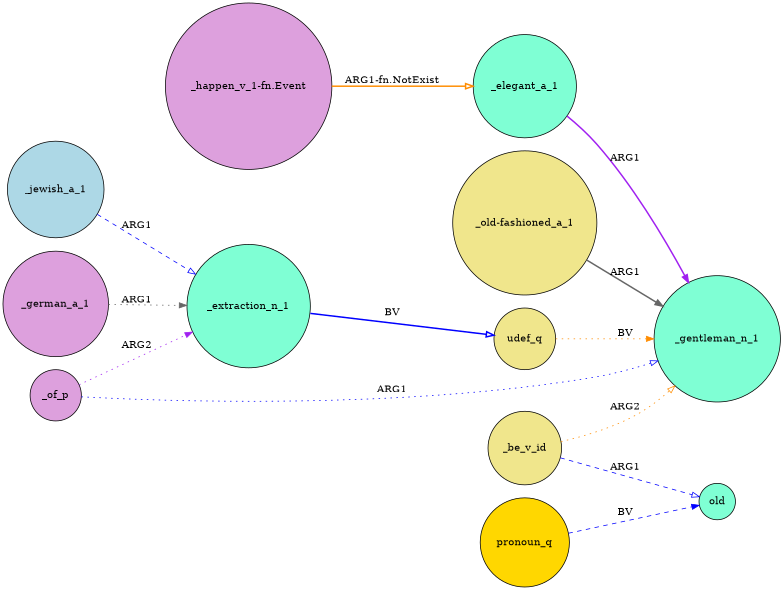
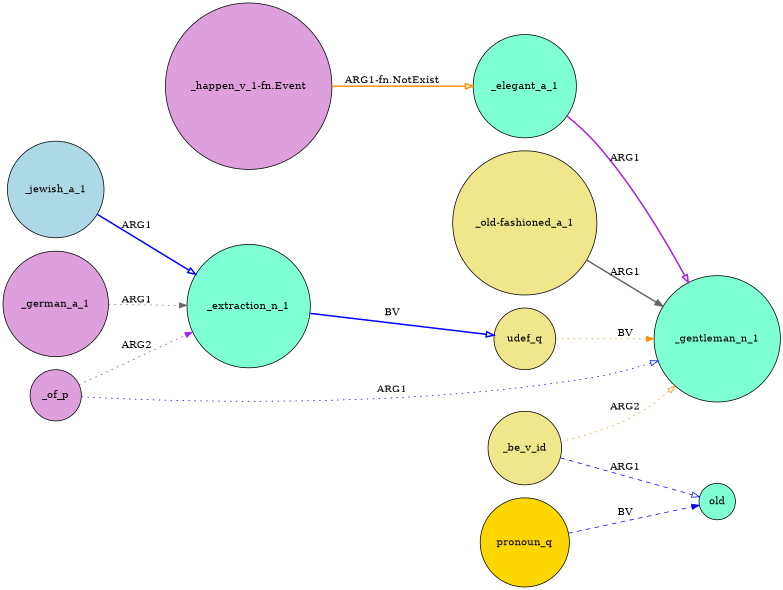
(633, 191) -> (633, 191)
(143, 242) -> (143, 242)
